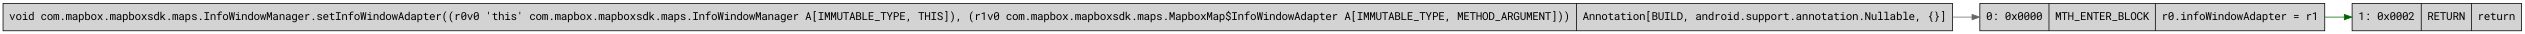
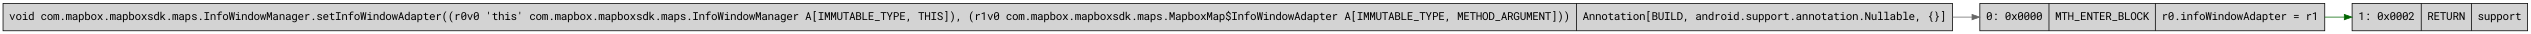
(2496, 17) -> (2499, 17)
